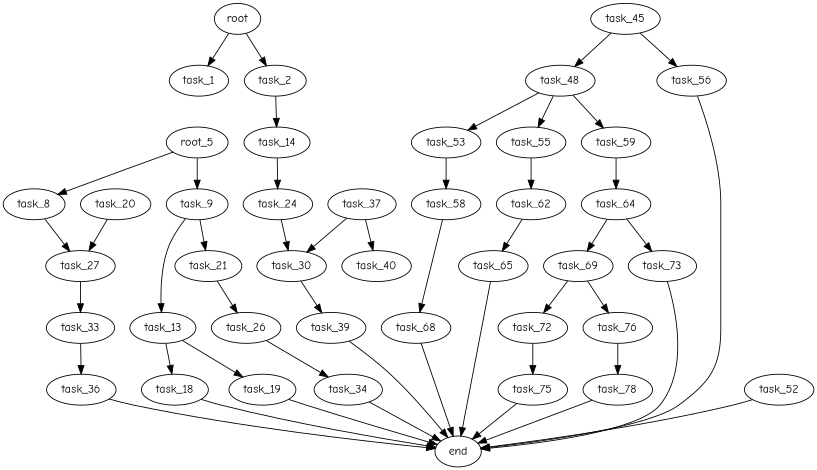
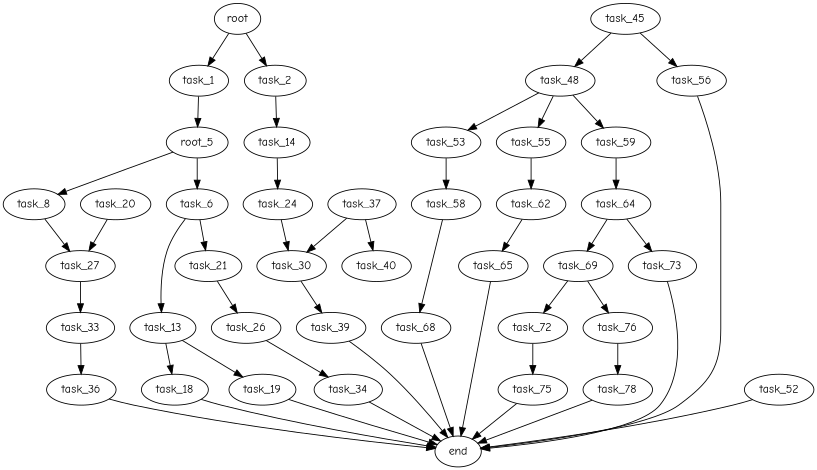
none -> (198, 107)
(197, 204) -> (197, 204)
